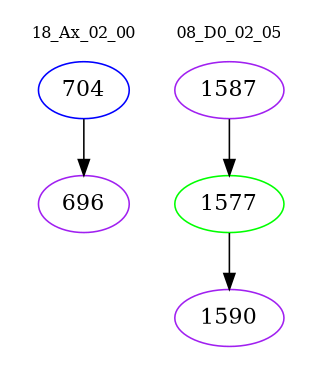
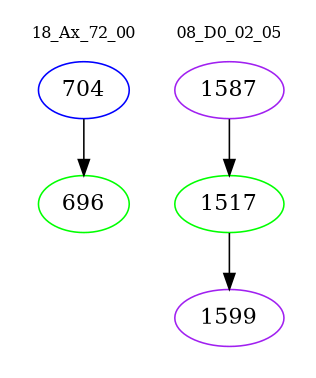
(84, 34) -> (84, 34)
(84, 204) -> (84, 204)
(229, 204) -> (229, 204)
(229, 318) -> (229, 318)
